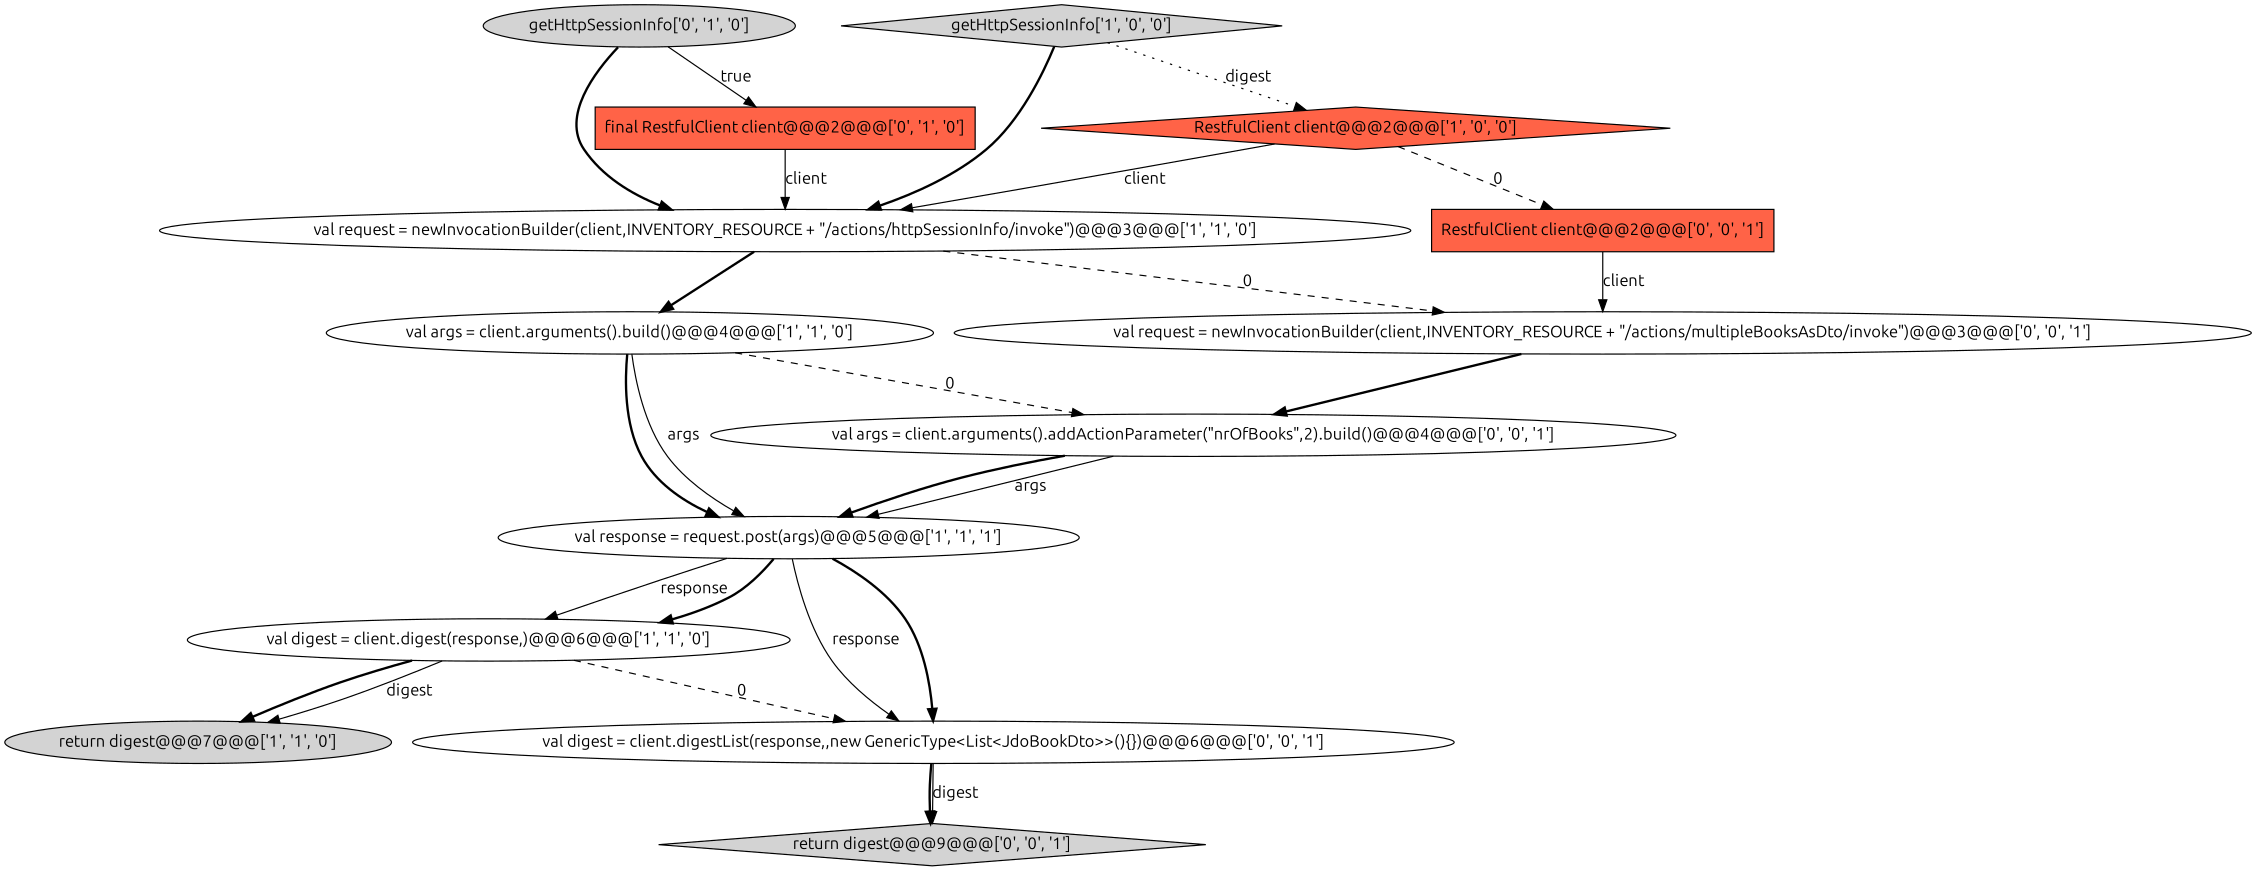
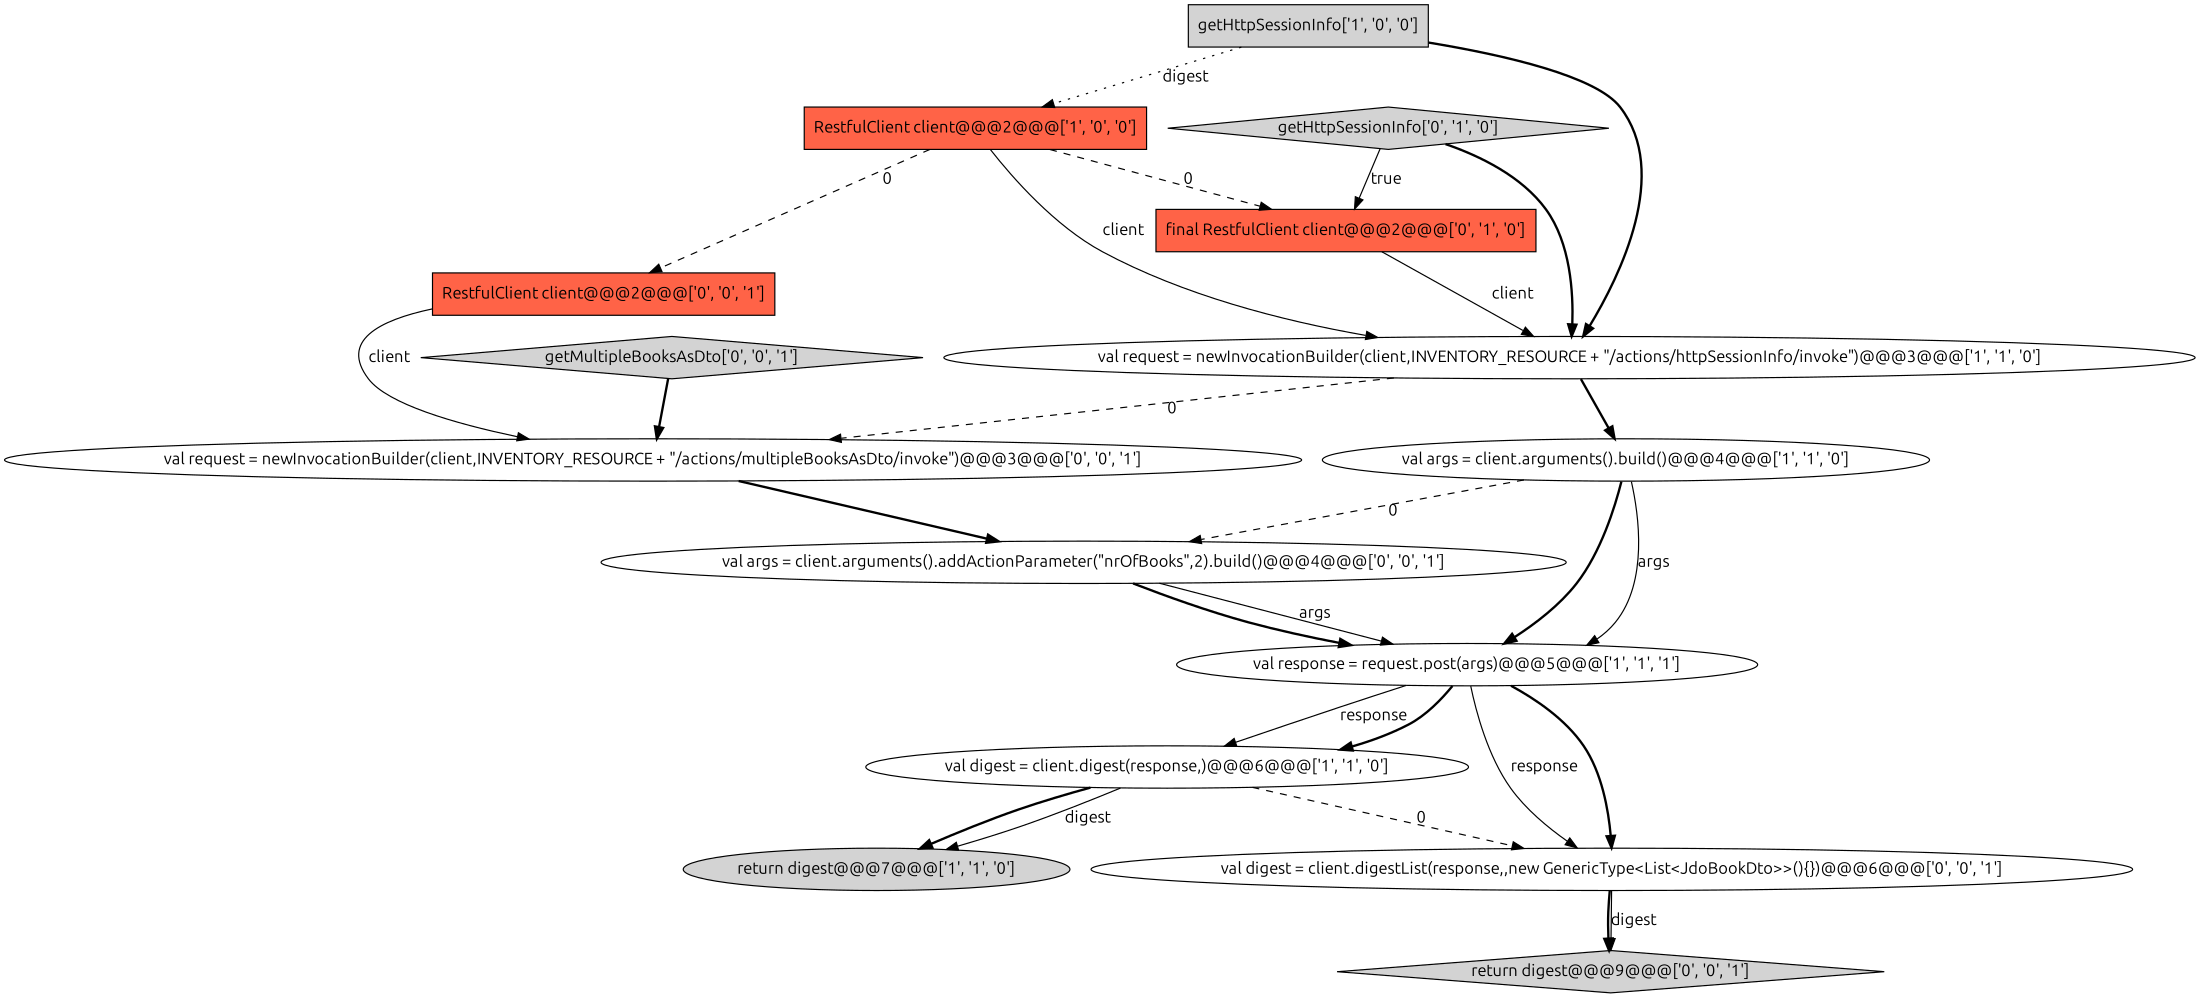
(639, 26) -> (1388, 128)
(1062, 26) -> (1308, 26)
(1356, 128) -> (975, 128)
none -> (1155, 178)
none -> (672, 358)
